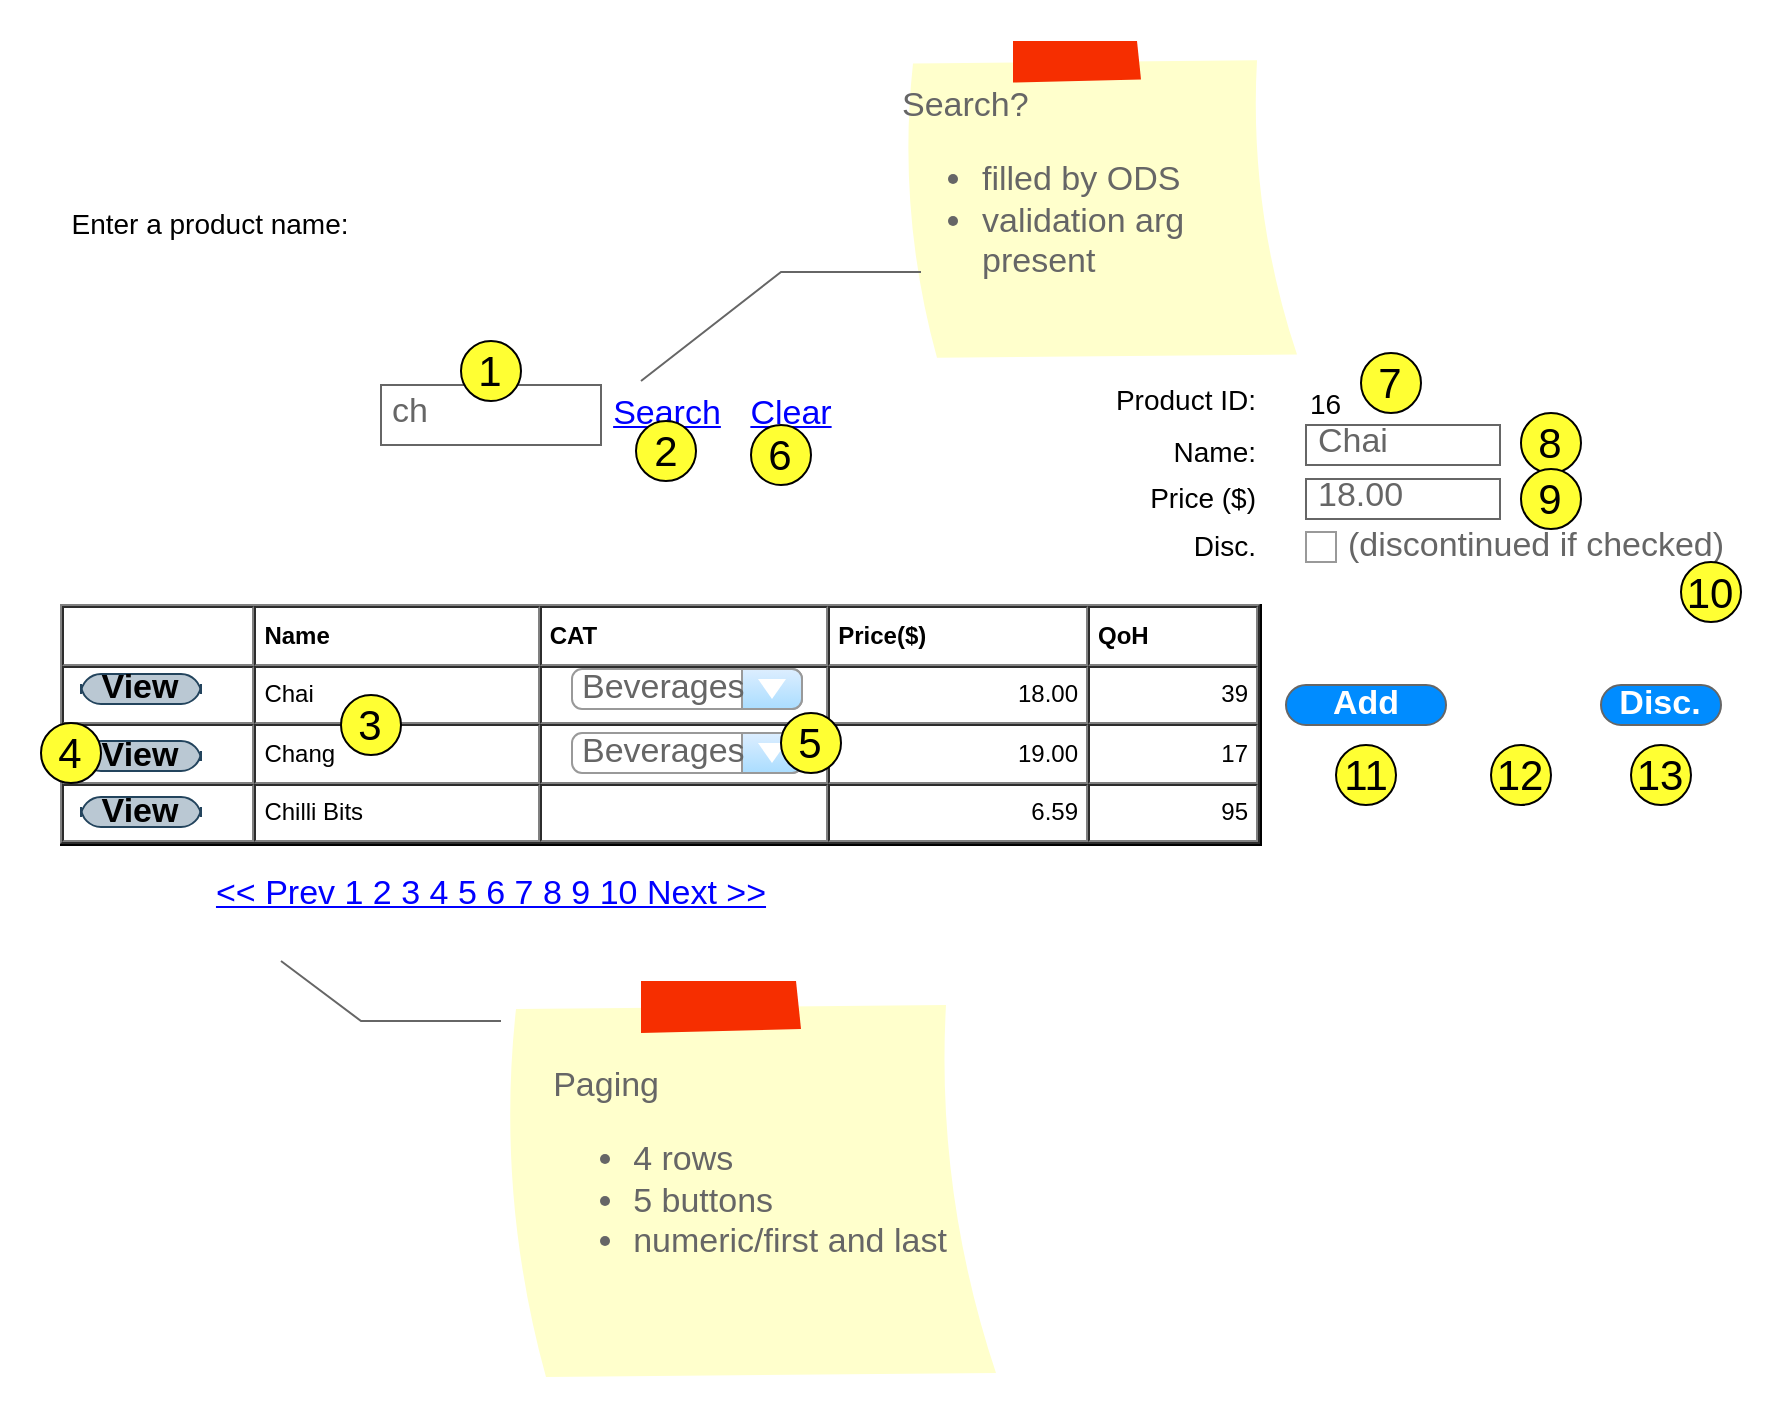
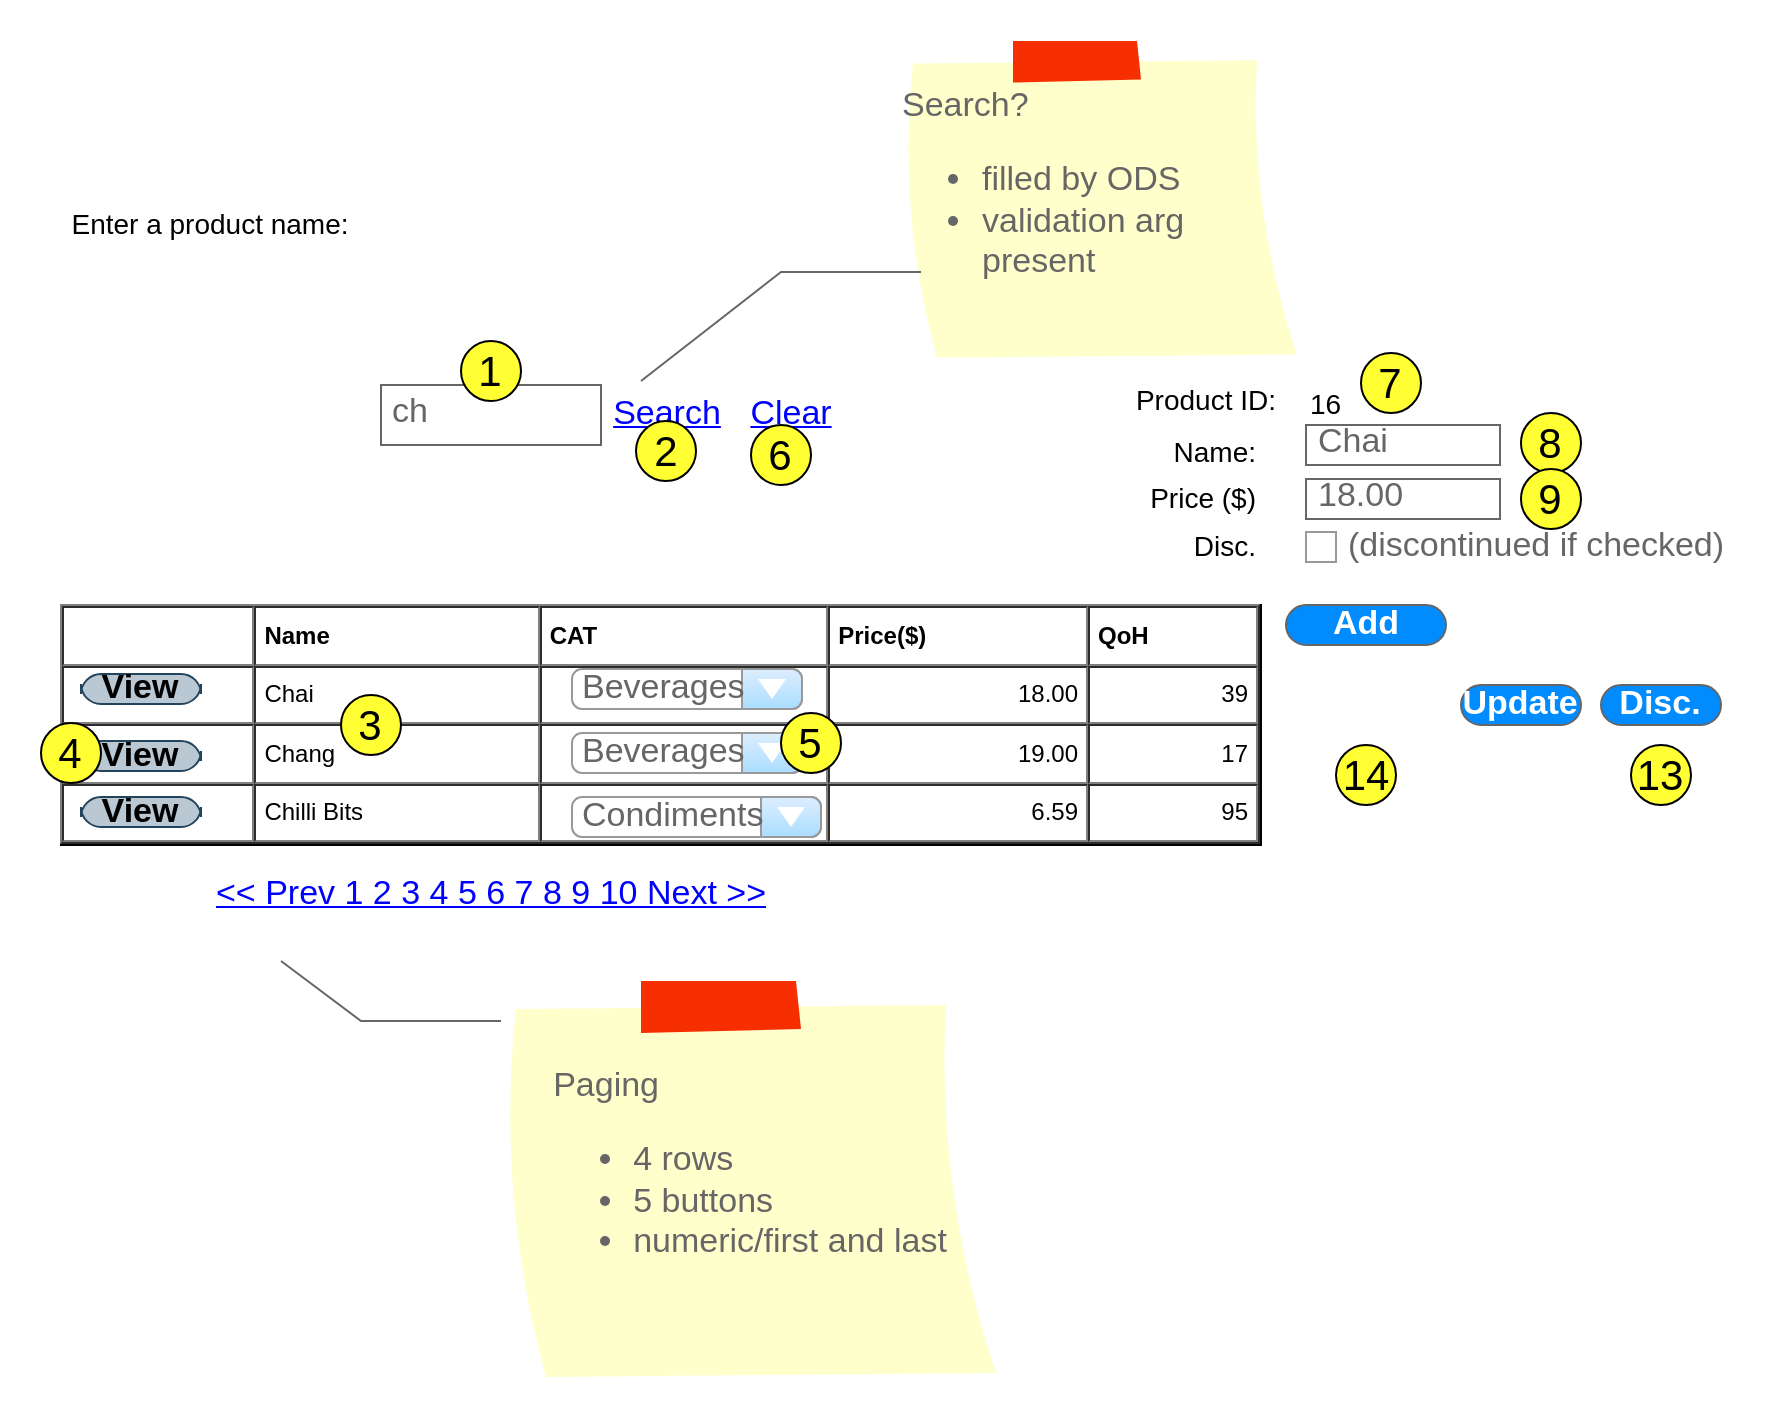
(1111, 401) -> (1131, 401)
(1711, 592) -> none
(1366, 705) -> (1366, 625)
none -> (1521, 705)
(1367, 775) -> (1367, 775)
(1521, 775) -> none
none -> (697, 817)
